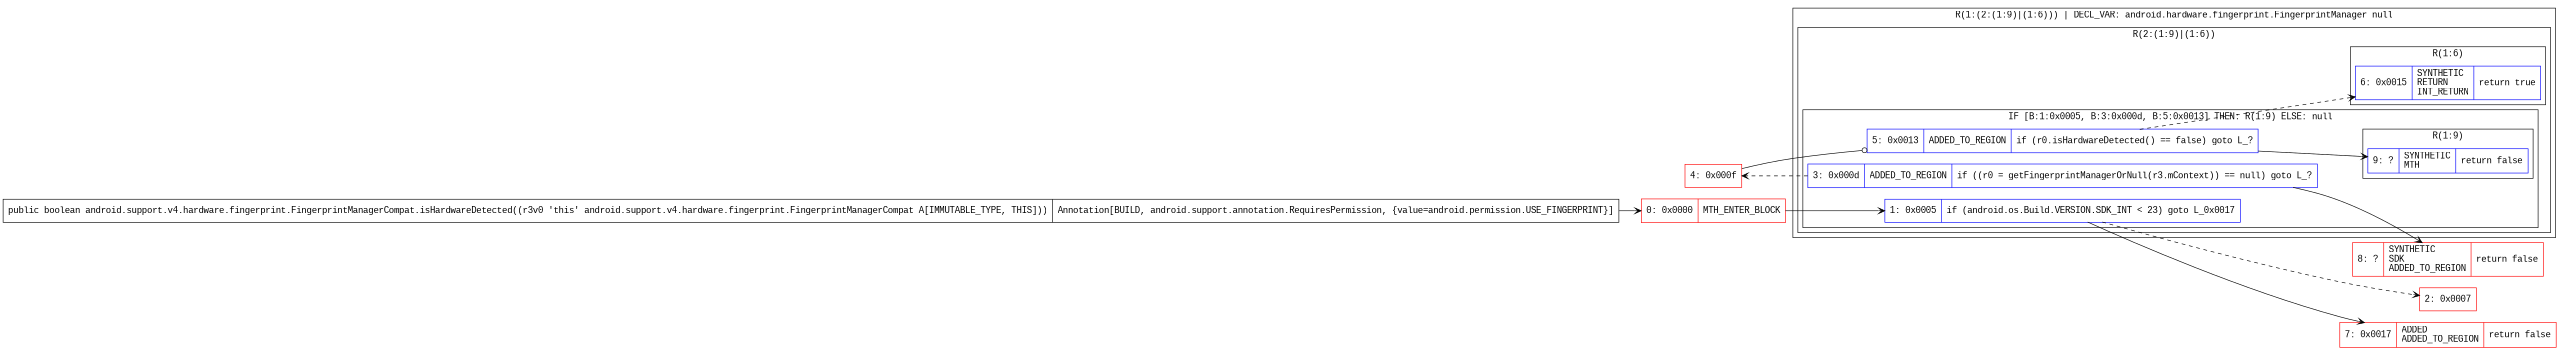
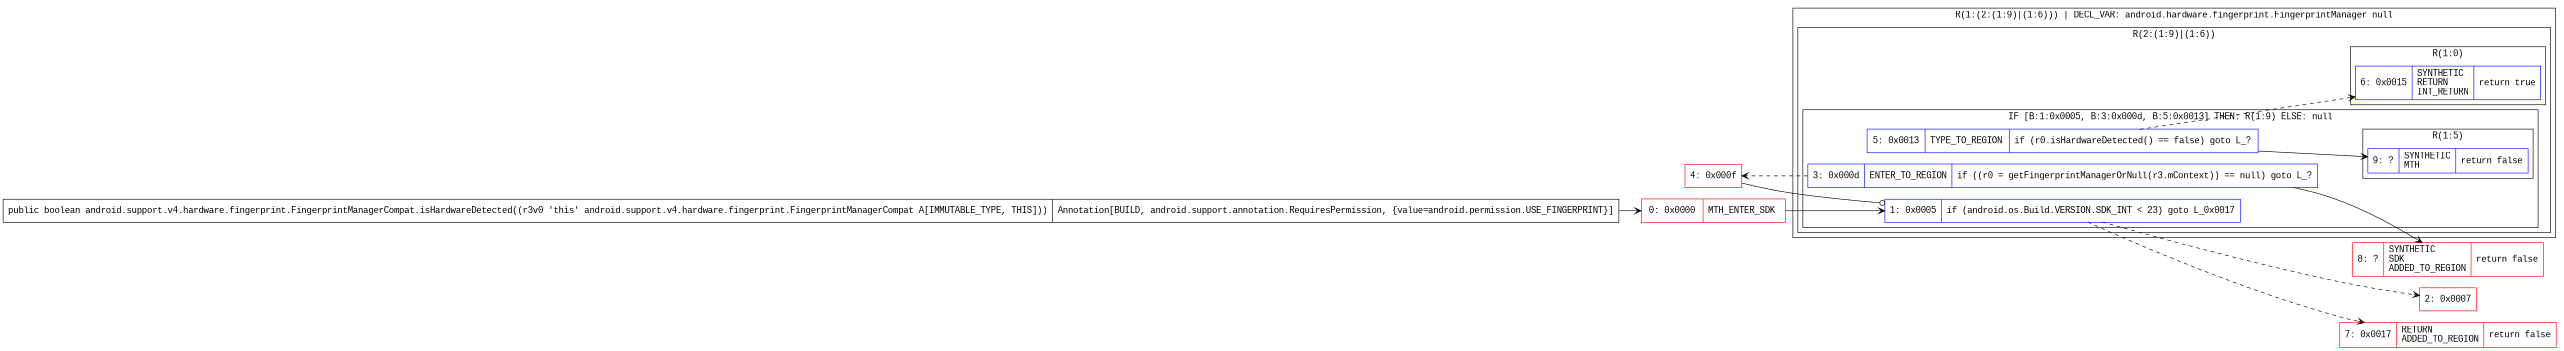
(2448, 54) -> (2448, 54)
(2448, 136) -> (2448, 136)
(1967, 141) -> (1966, 141)
(1808, 156) -> (1810, 196)
(1908, 176) -> (1908, 176)
(1742, 210) -> (1742, 210)
(2221, 277) -> (2221, 277)
(2415, 330) -> (2417, 330)
